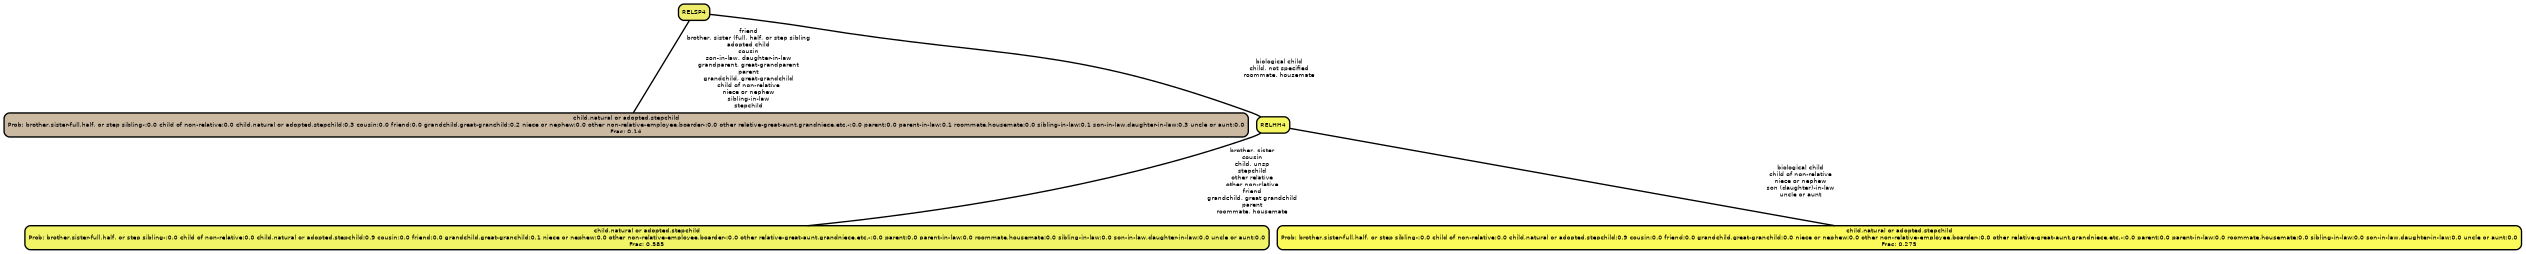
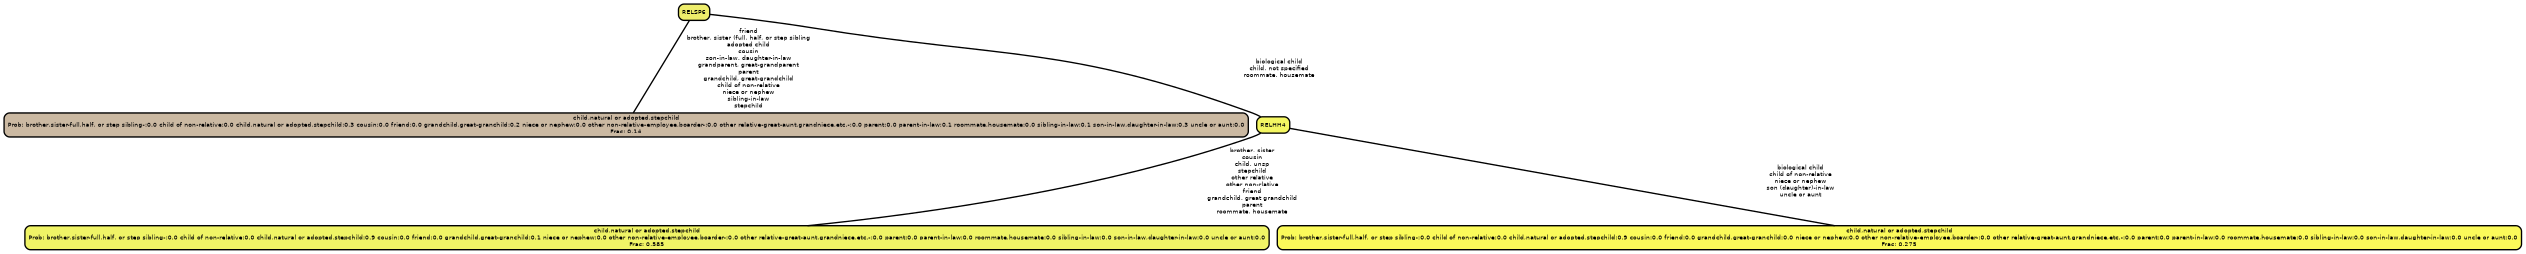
(694, 12) -> (694, 12)
